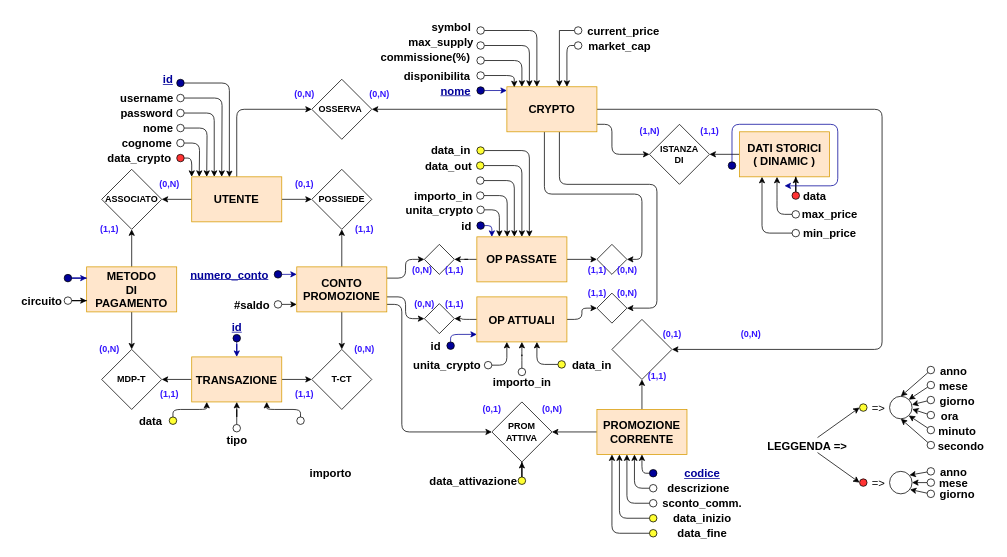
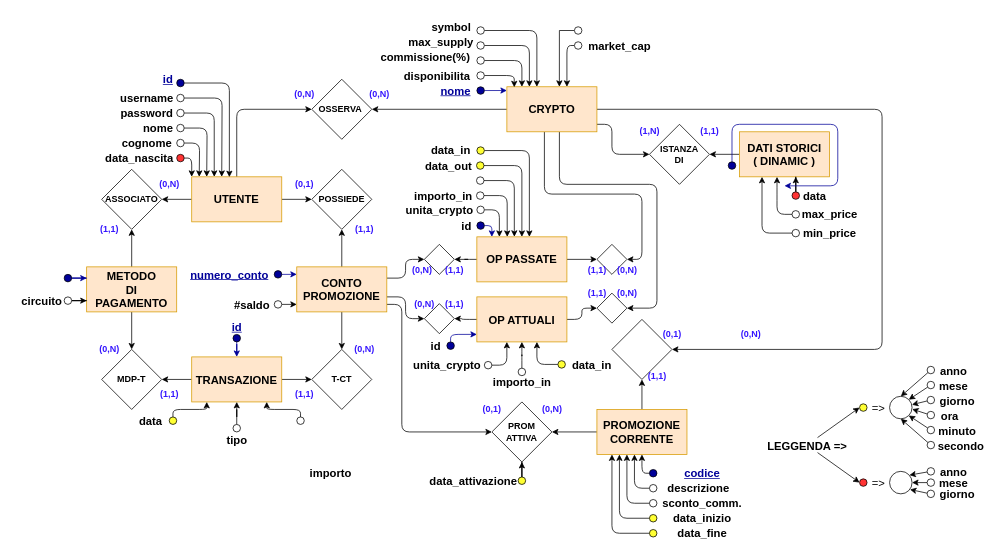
(623, 30) -> none
(140, 158) -> (140, 158)
